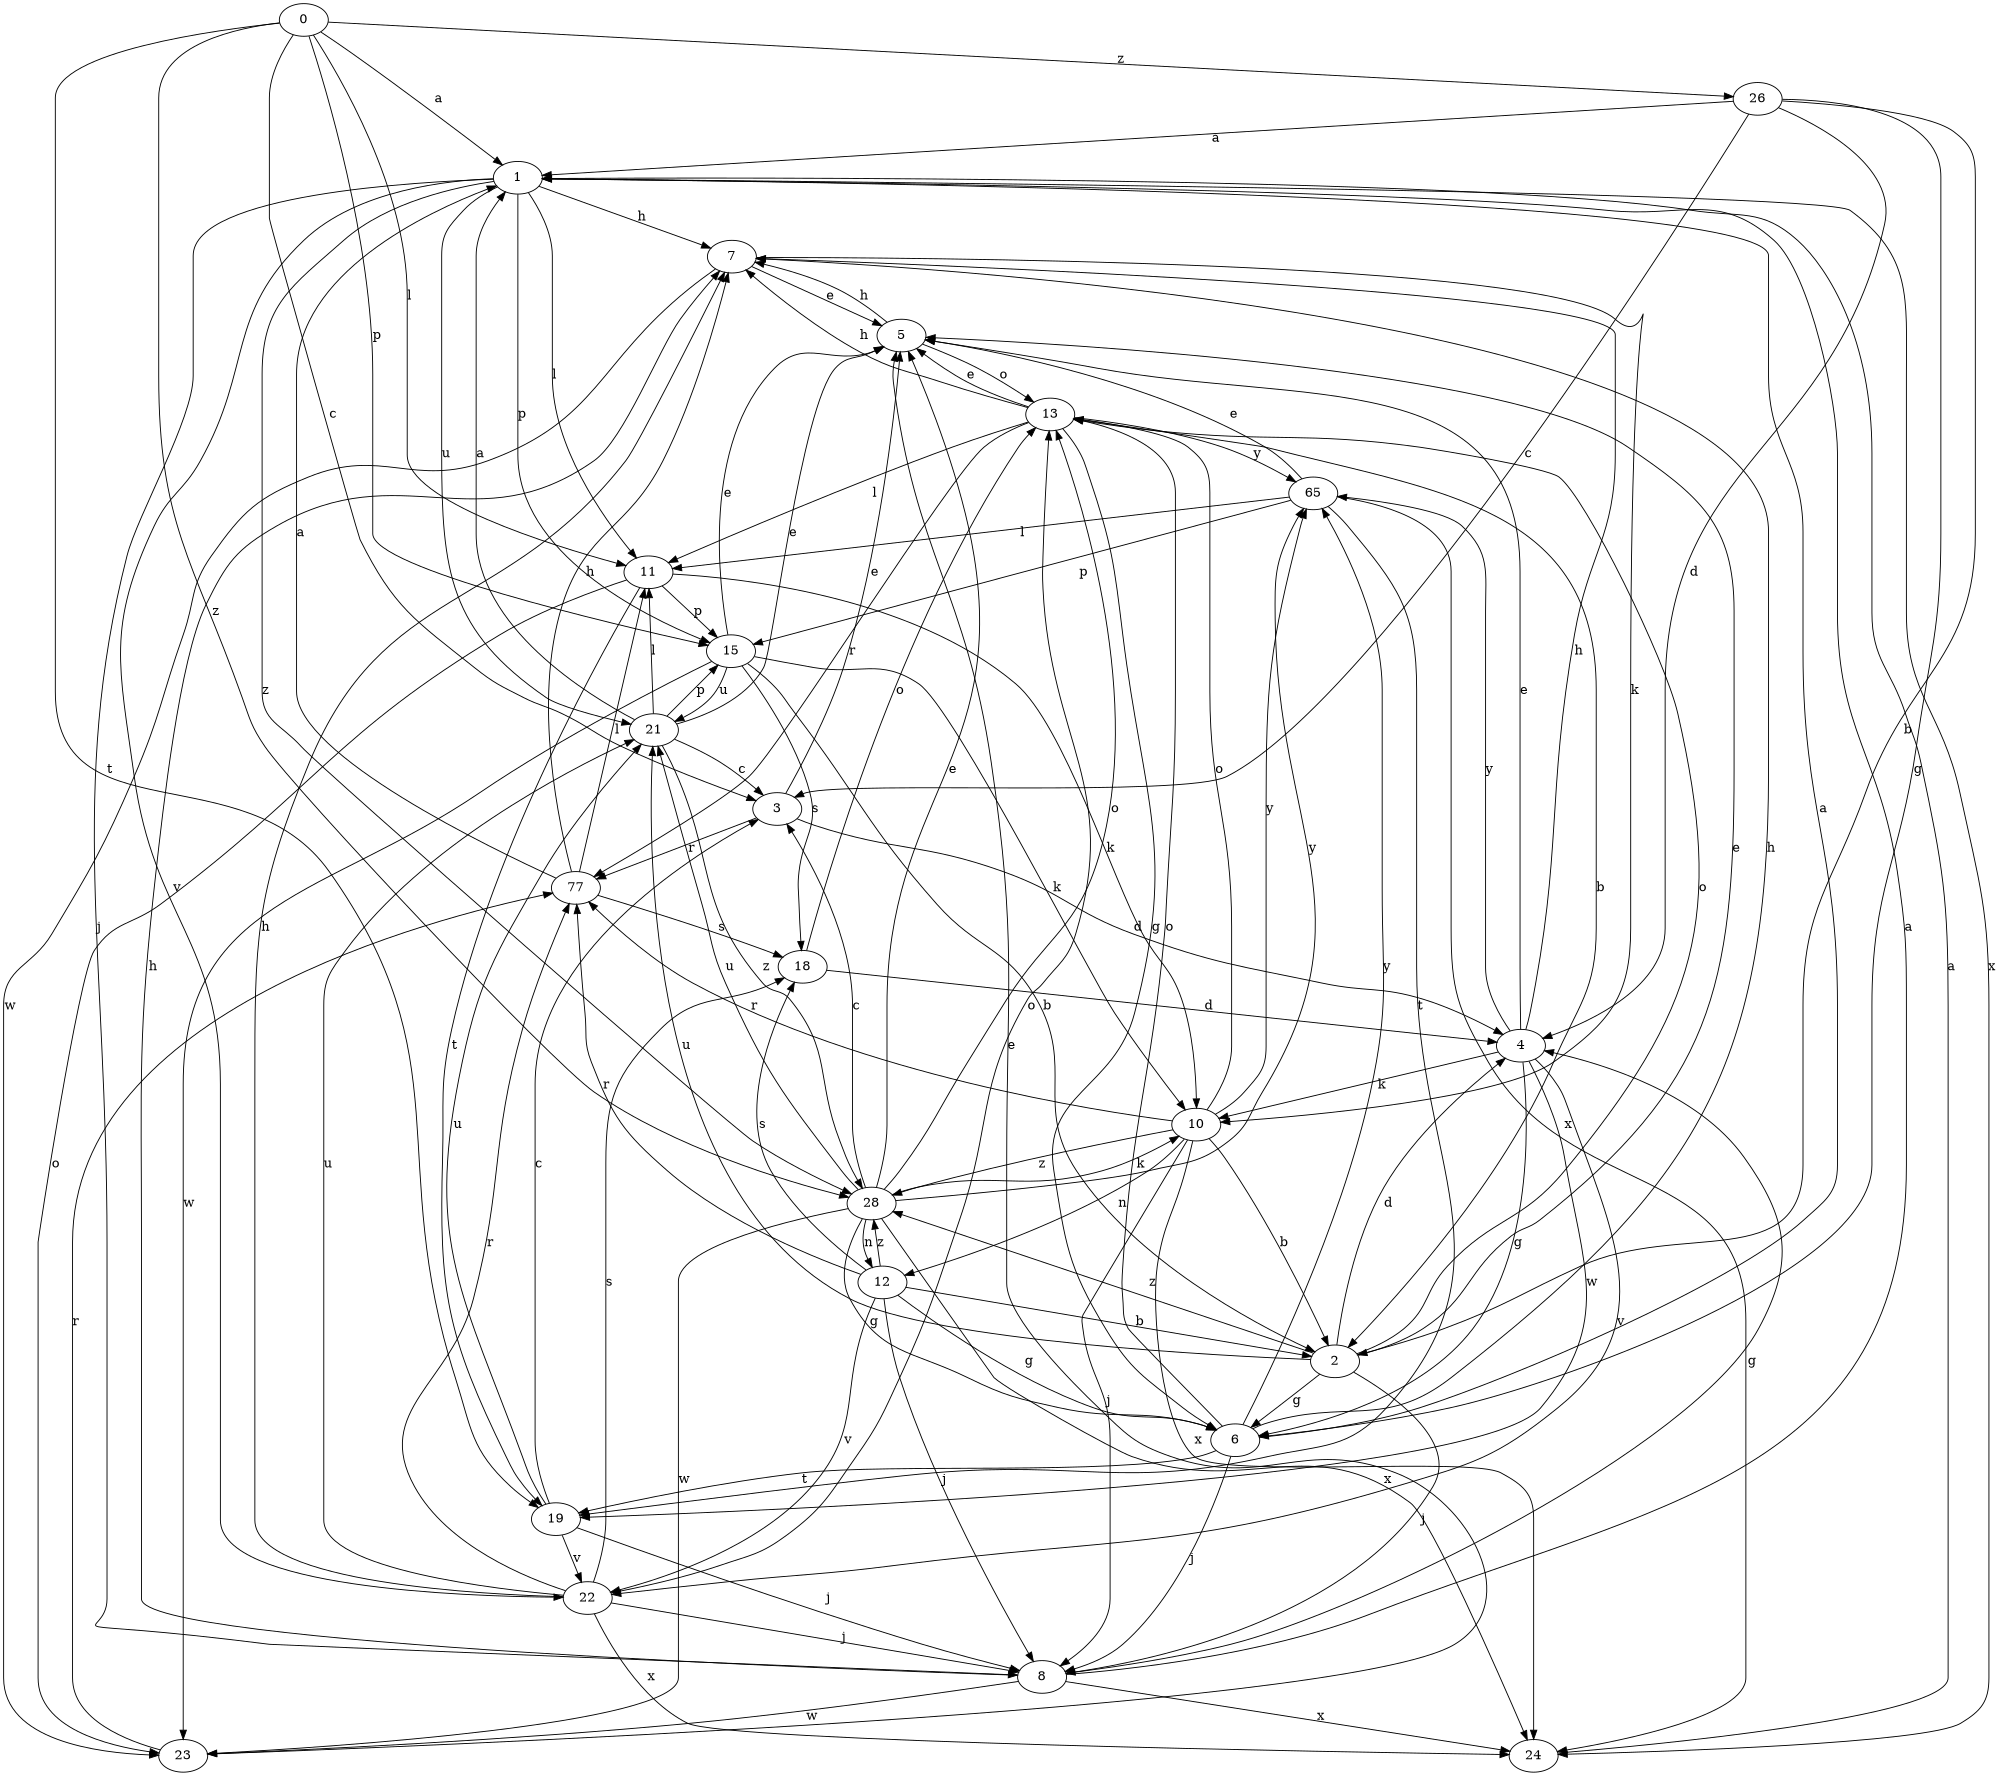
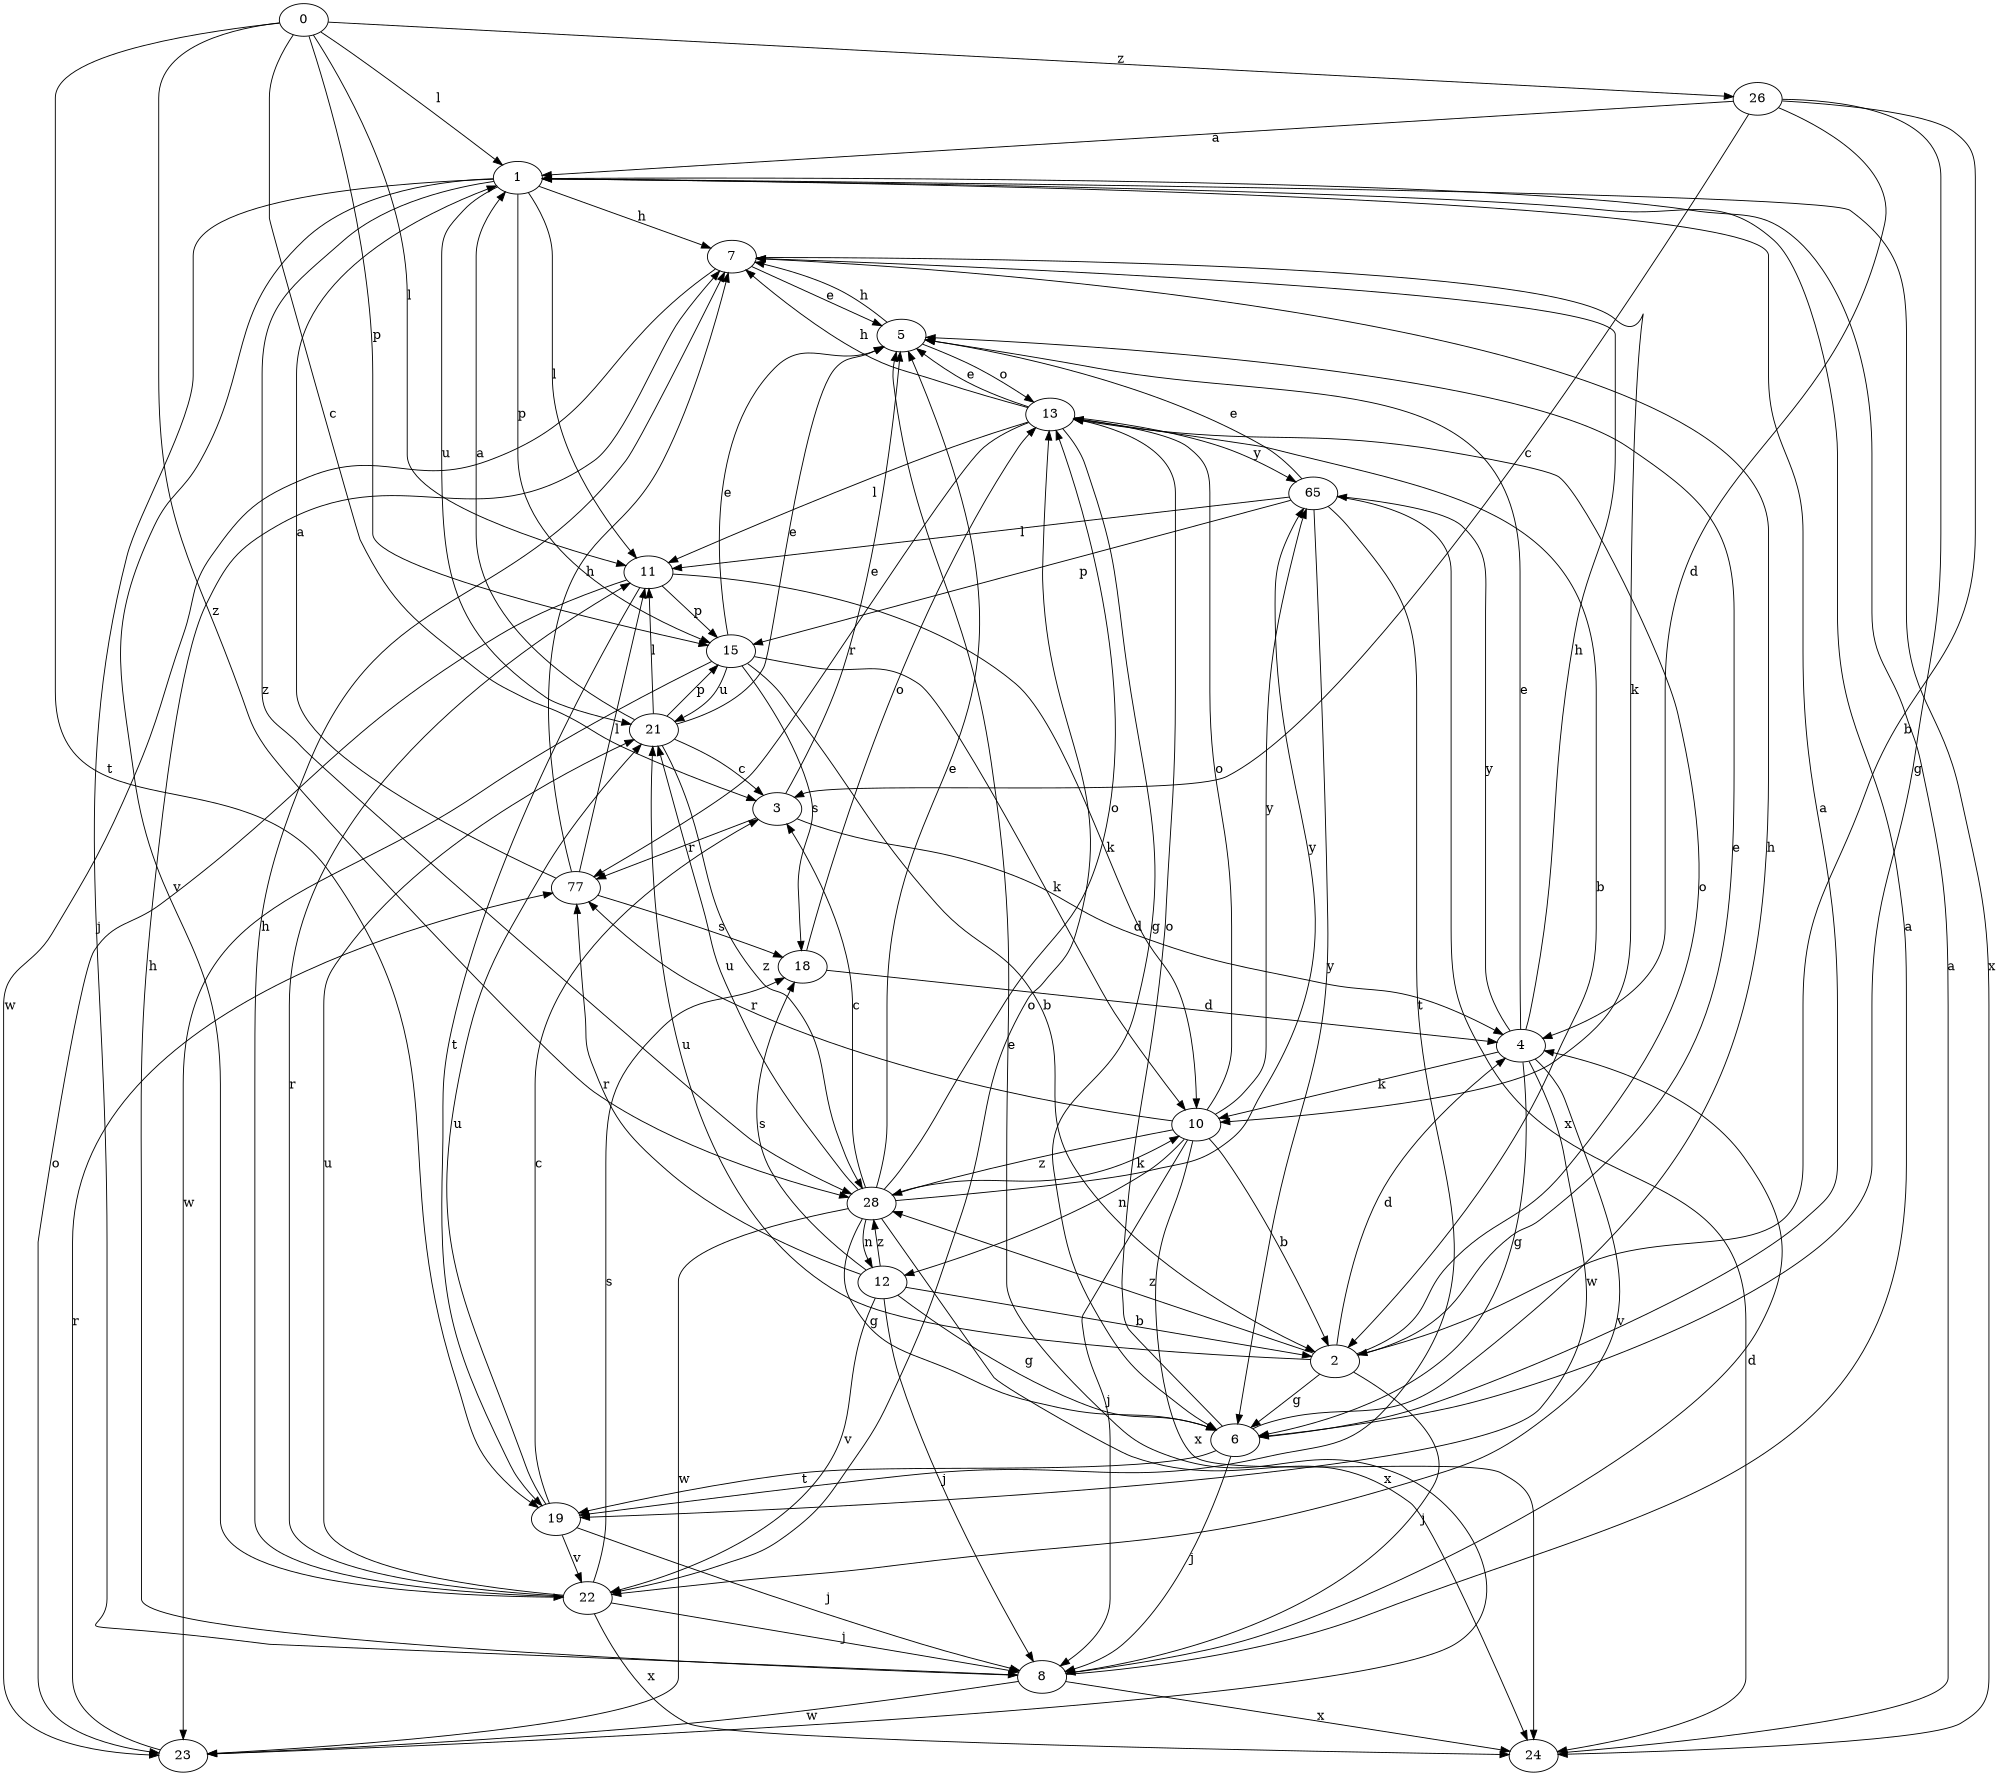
(439, 99) -> (439, 99)
(1384, 978) -> (1327, 967)
(474, 1297) -> (289, 1132)
(1752, 1361) -> (1752, 1361)
